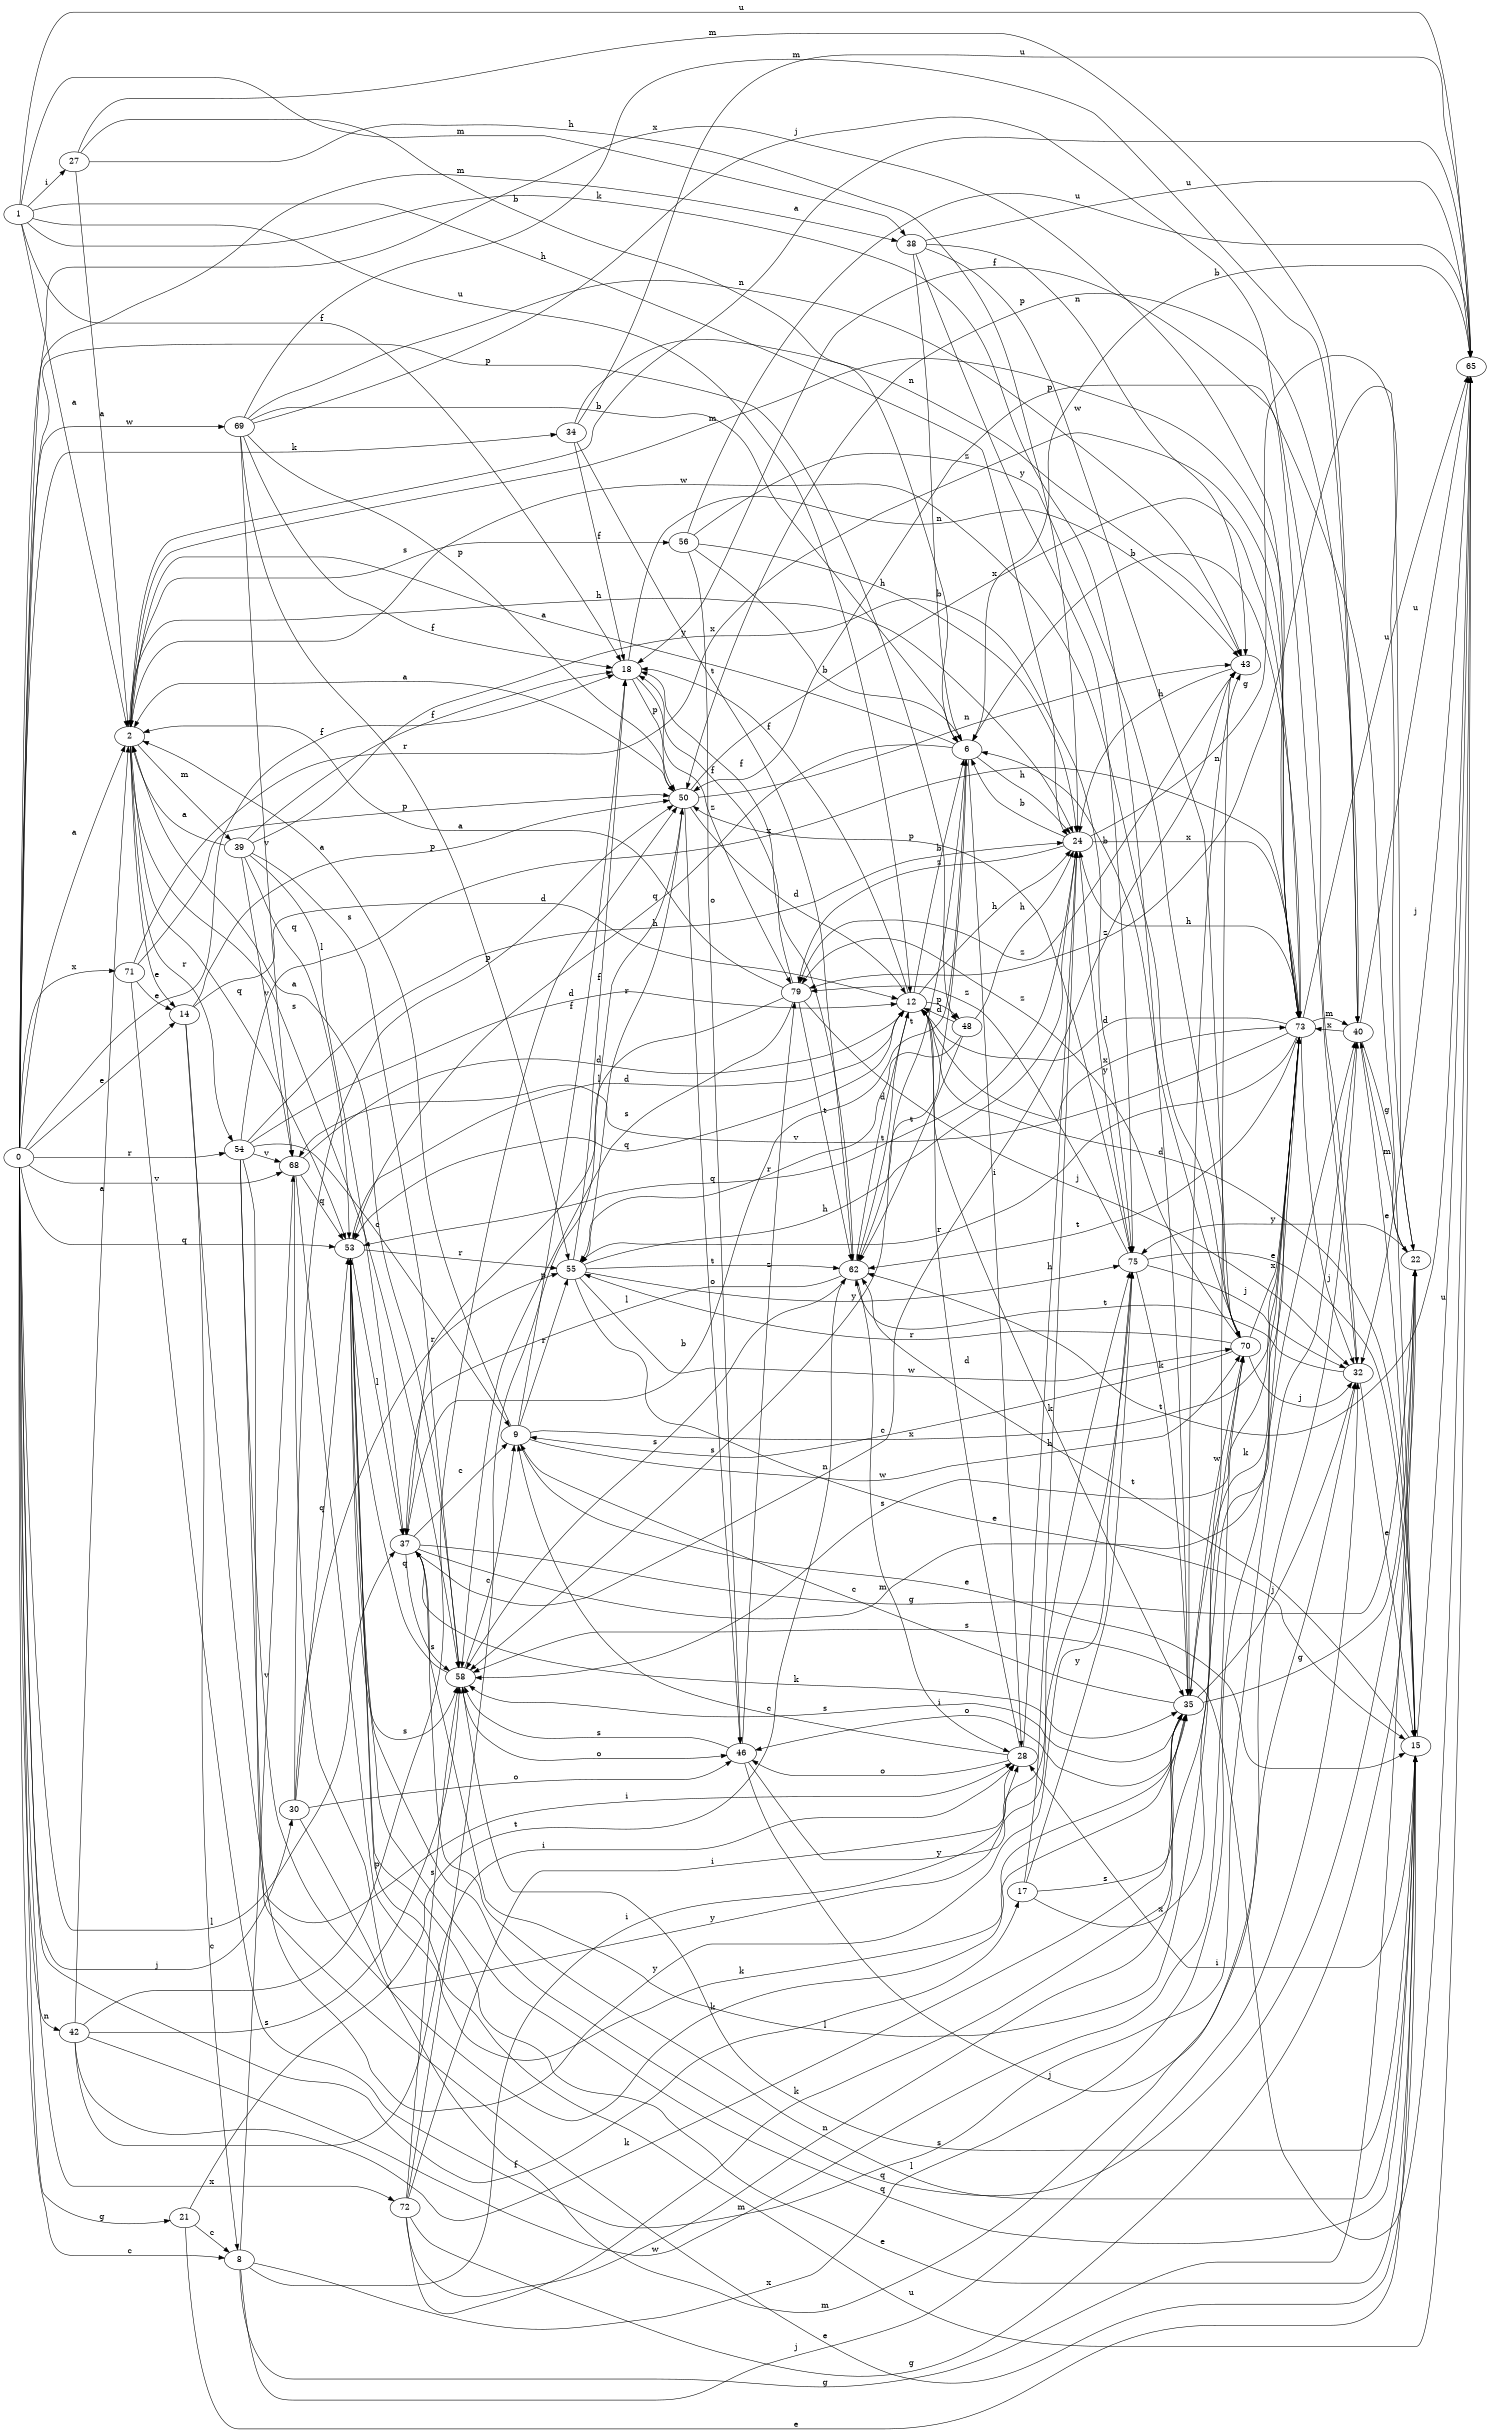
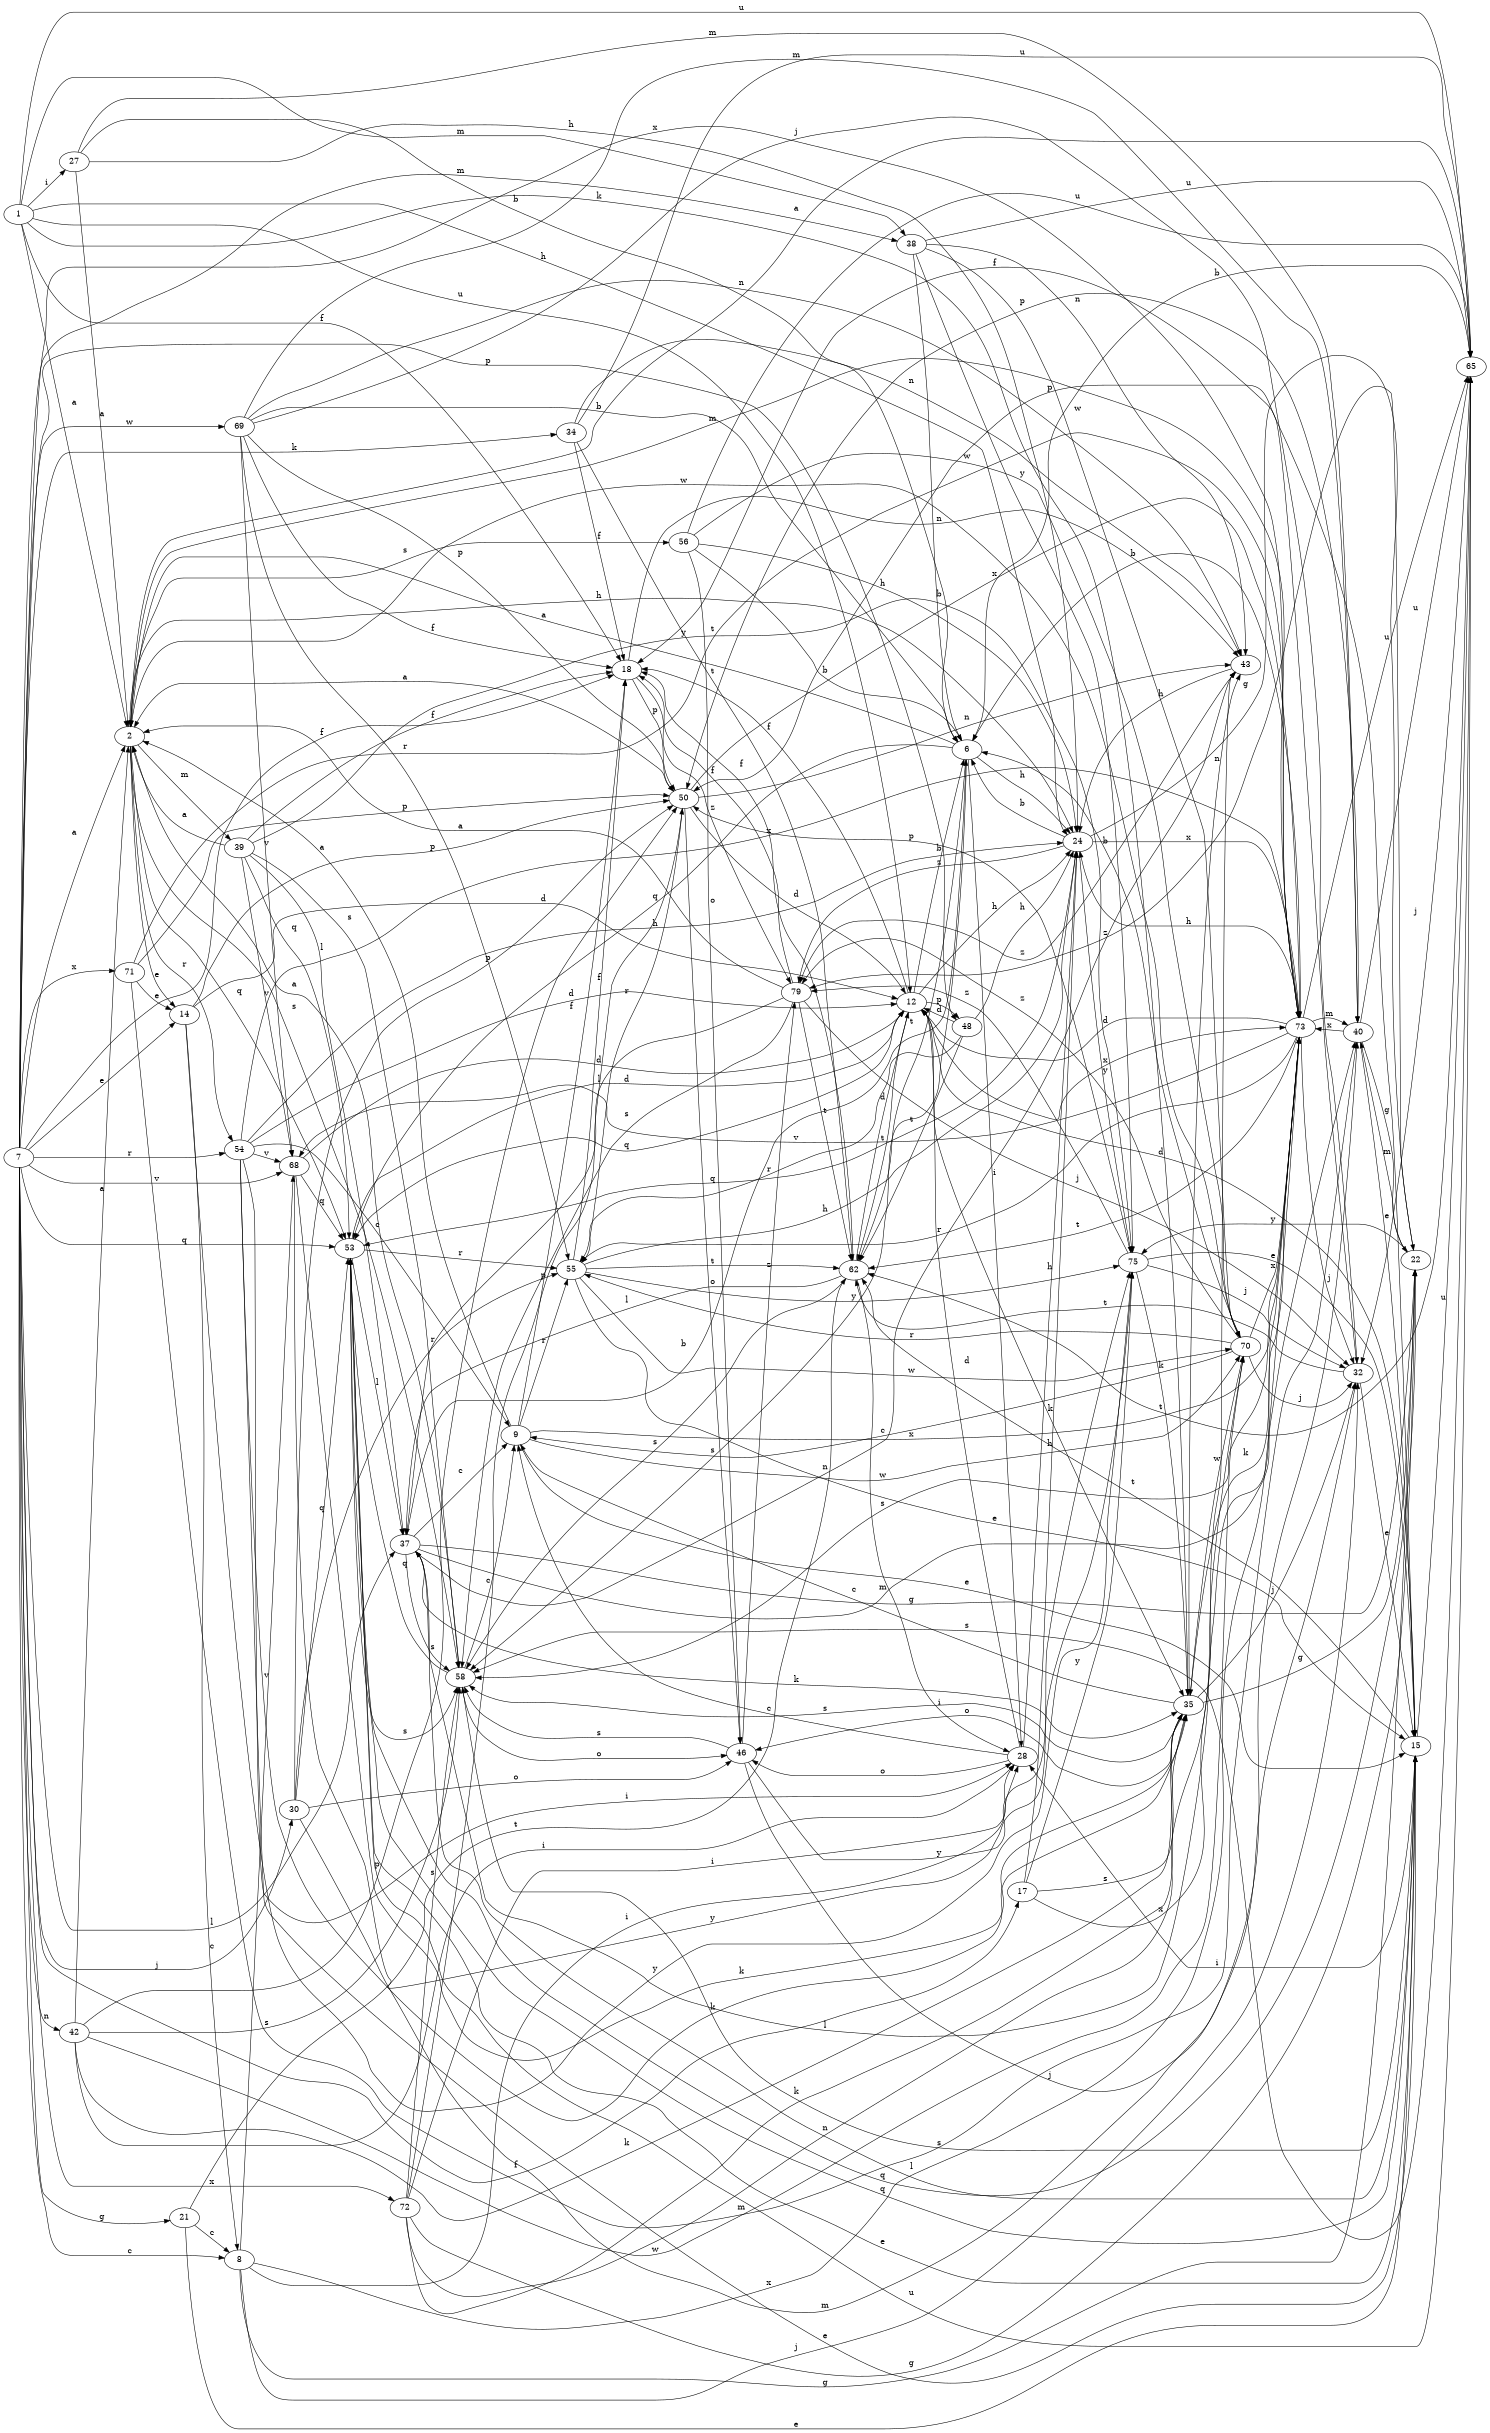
(967, 456) -> (967, 456)
(713, 629) -> (713, 629)
(19, 1158) -> (19, 1158)
